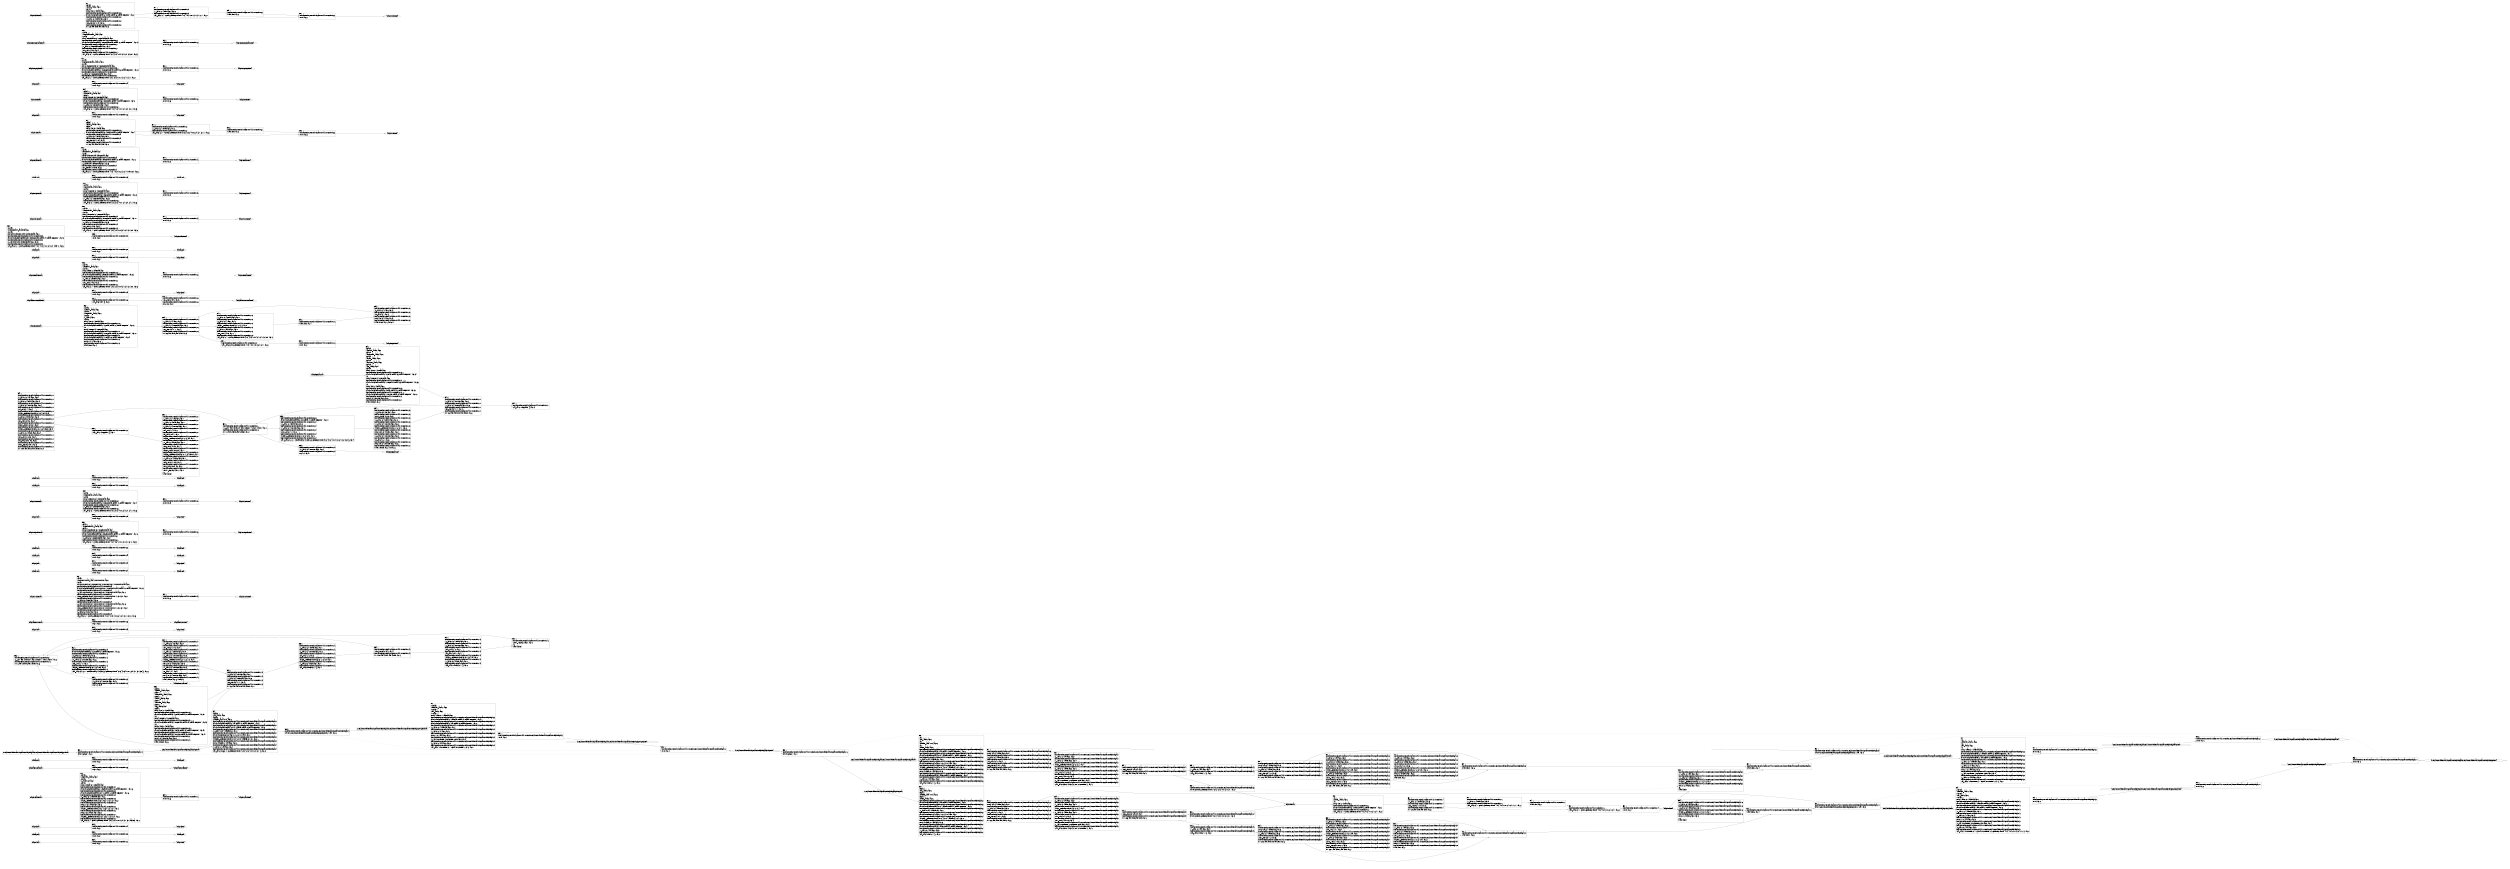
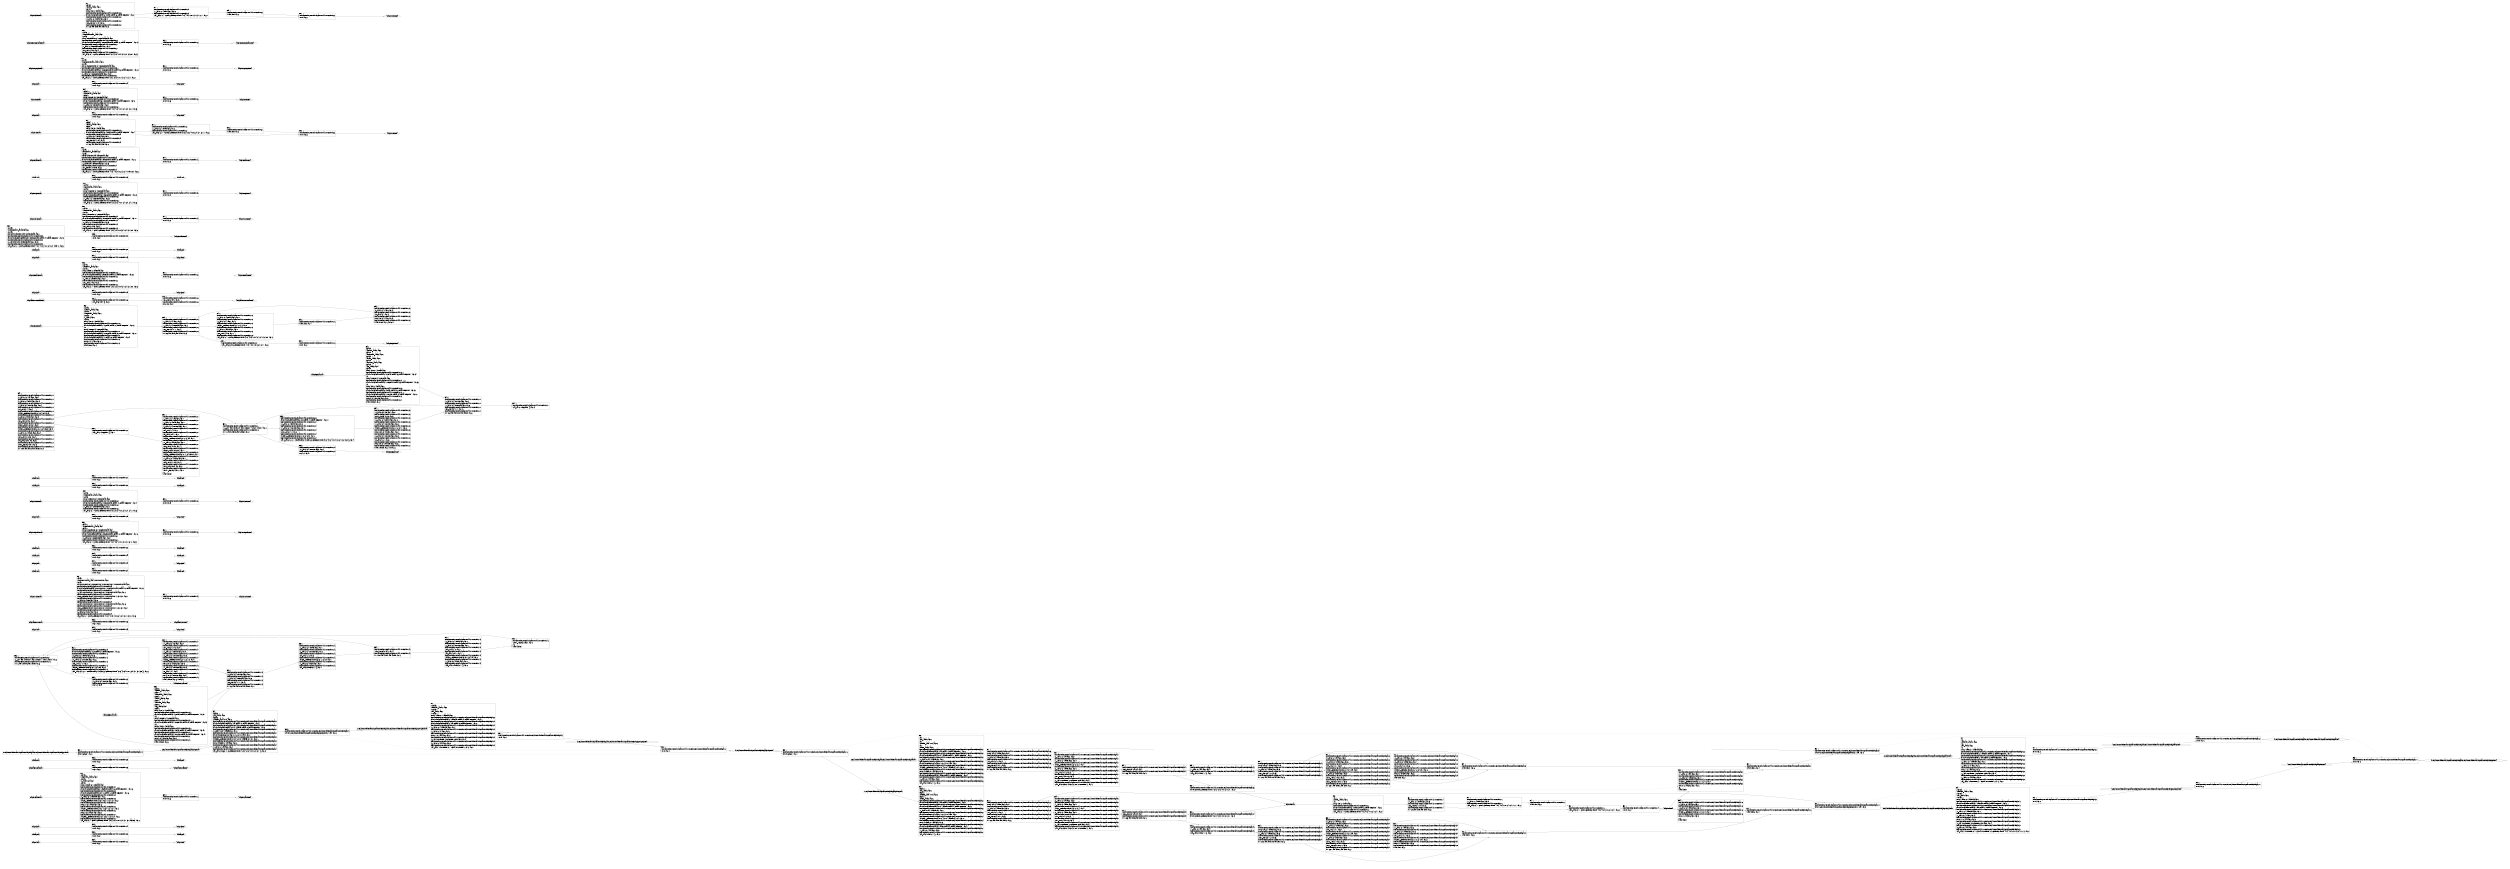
none -> (110, 715)
